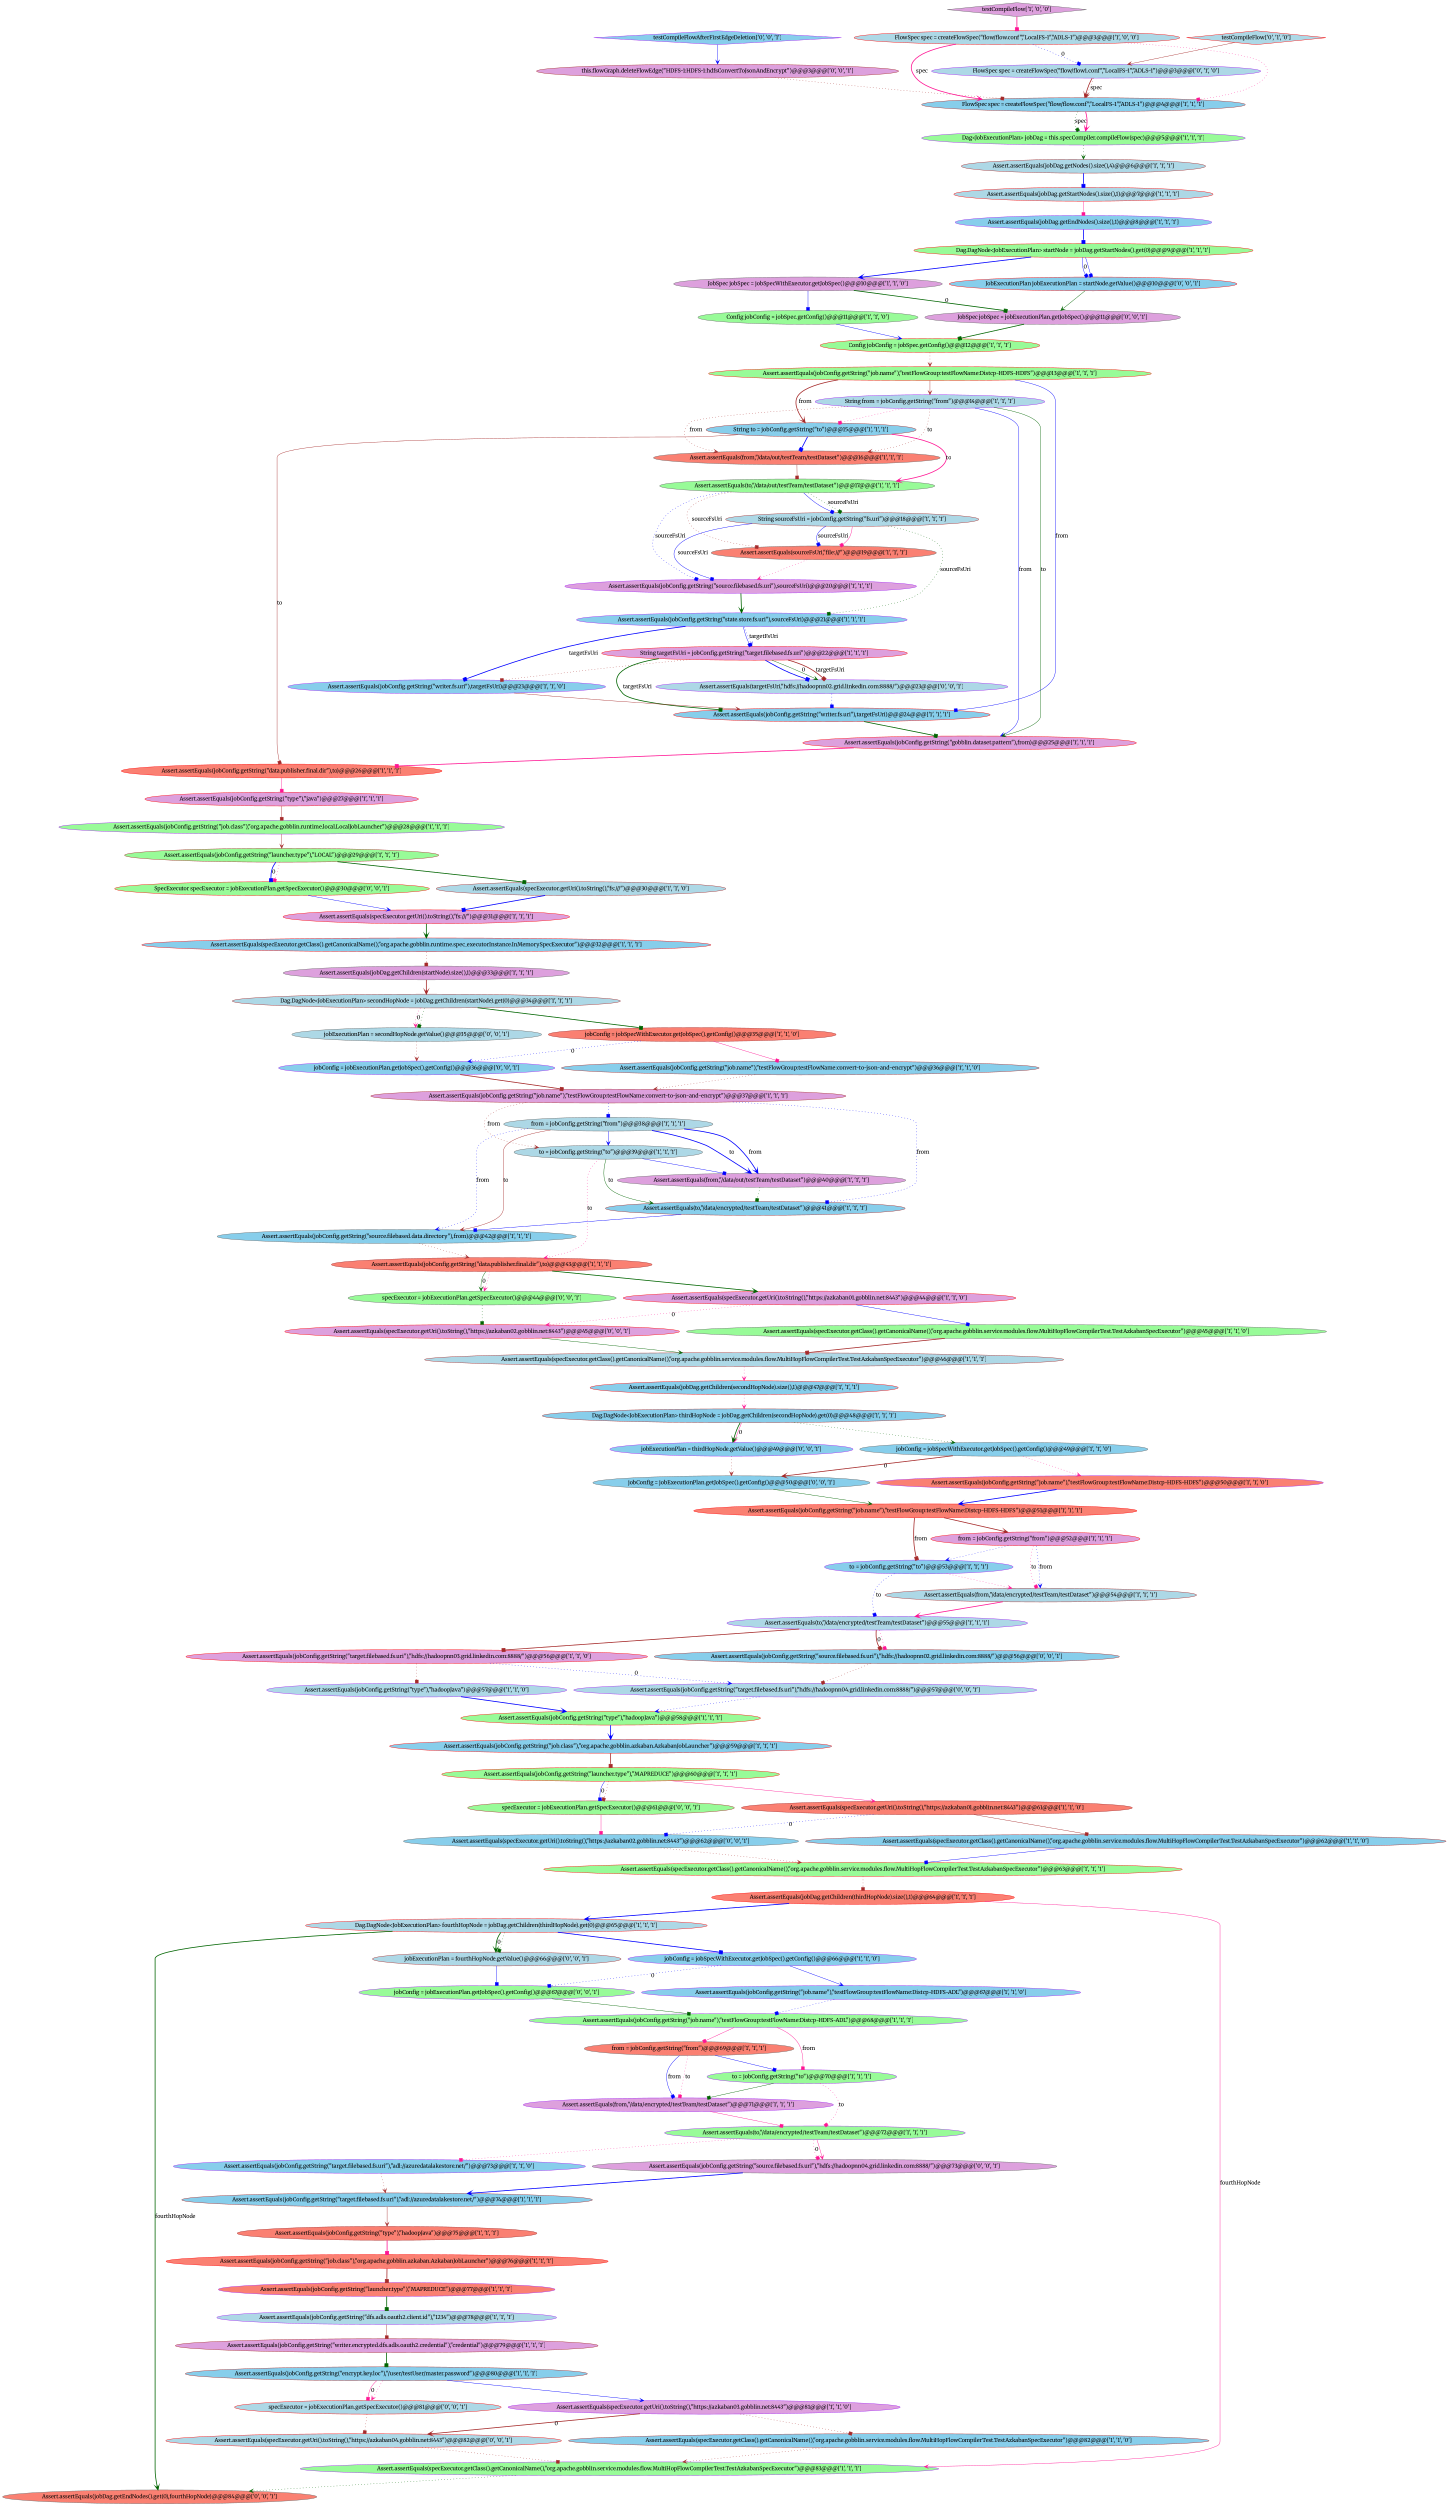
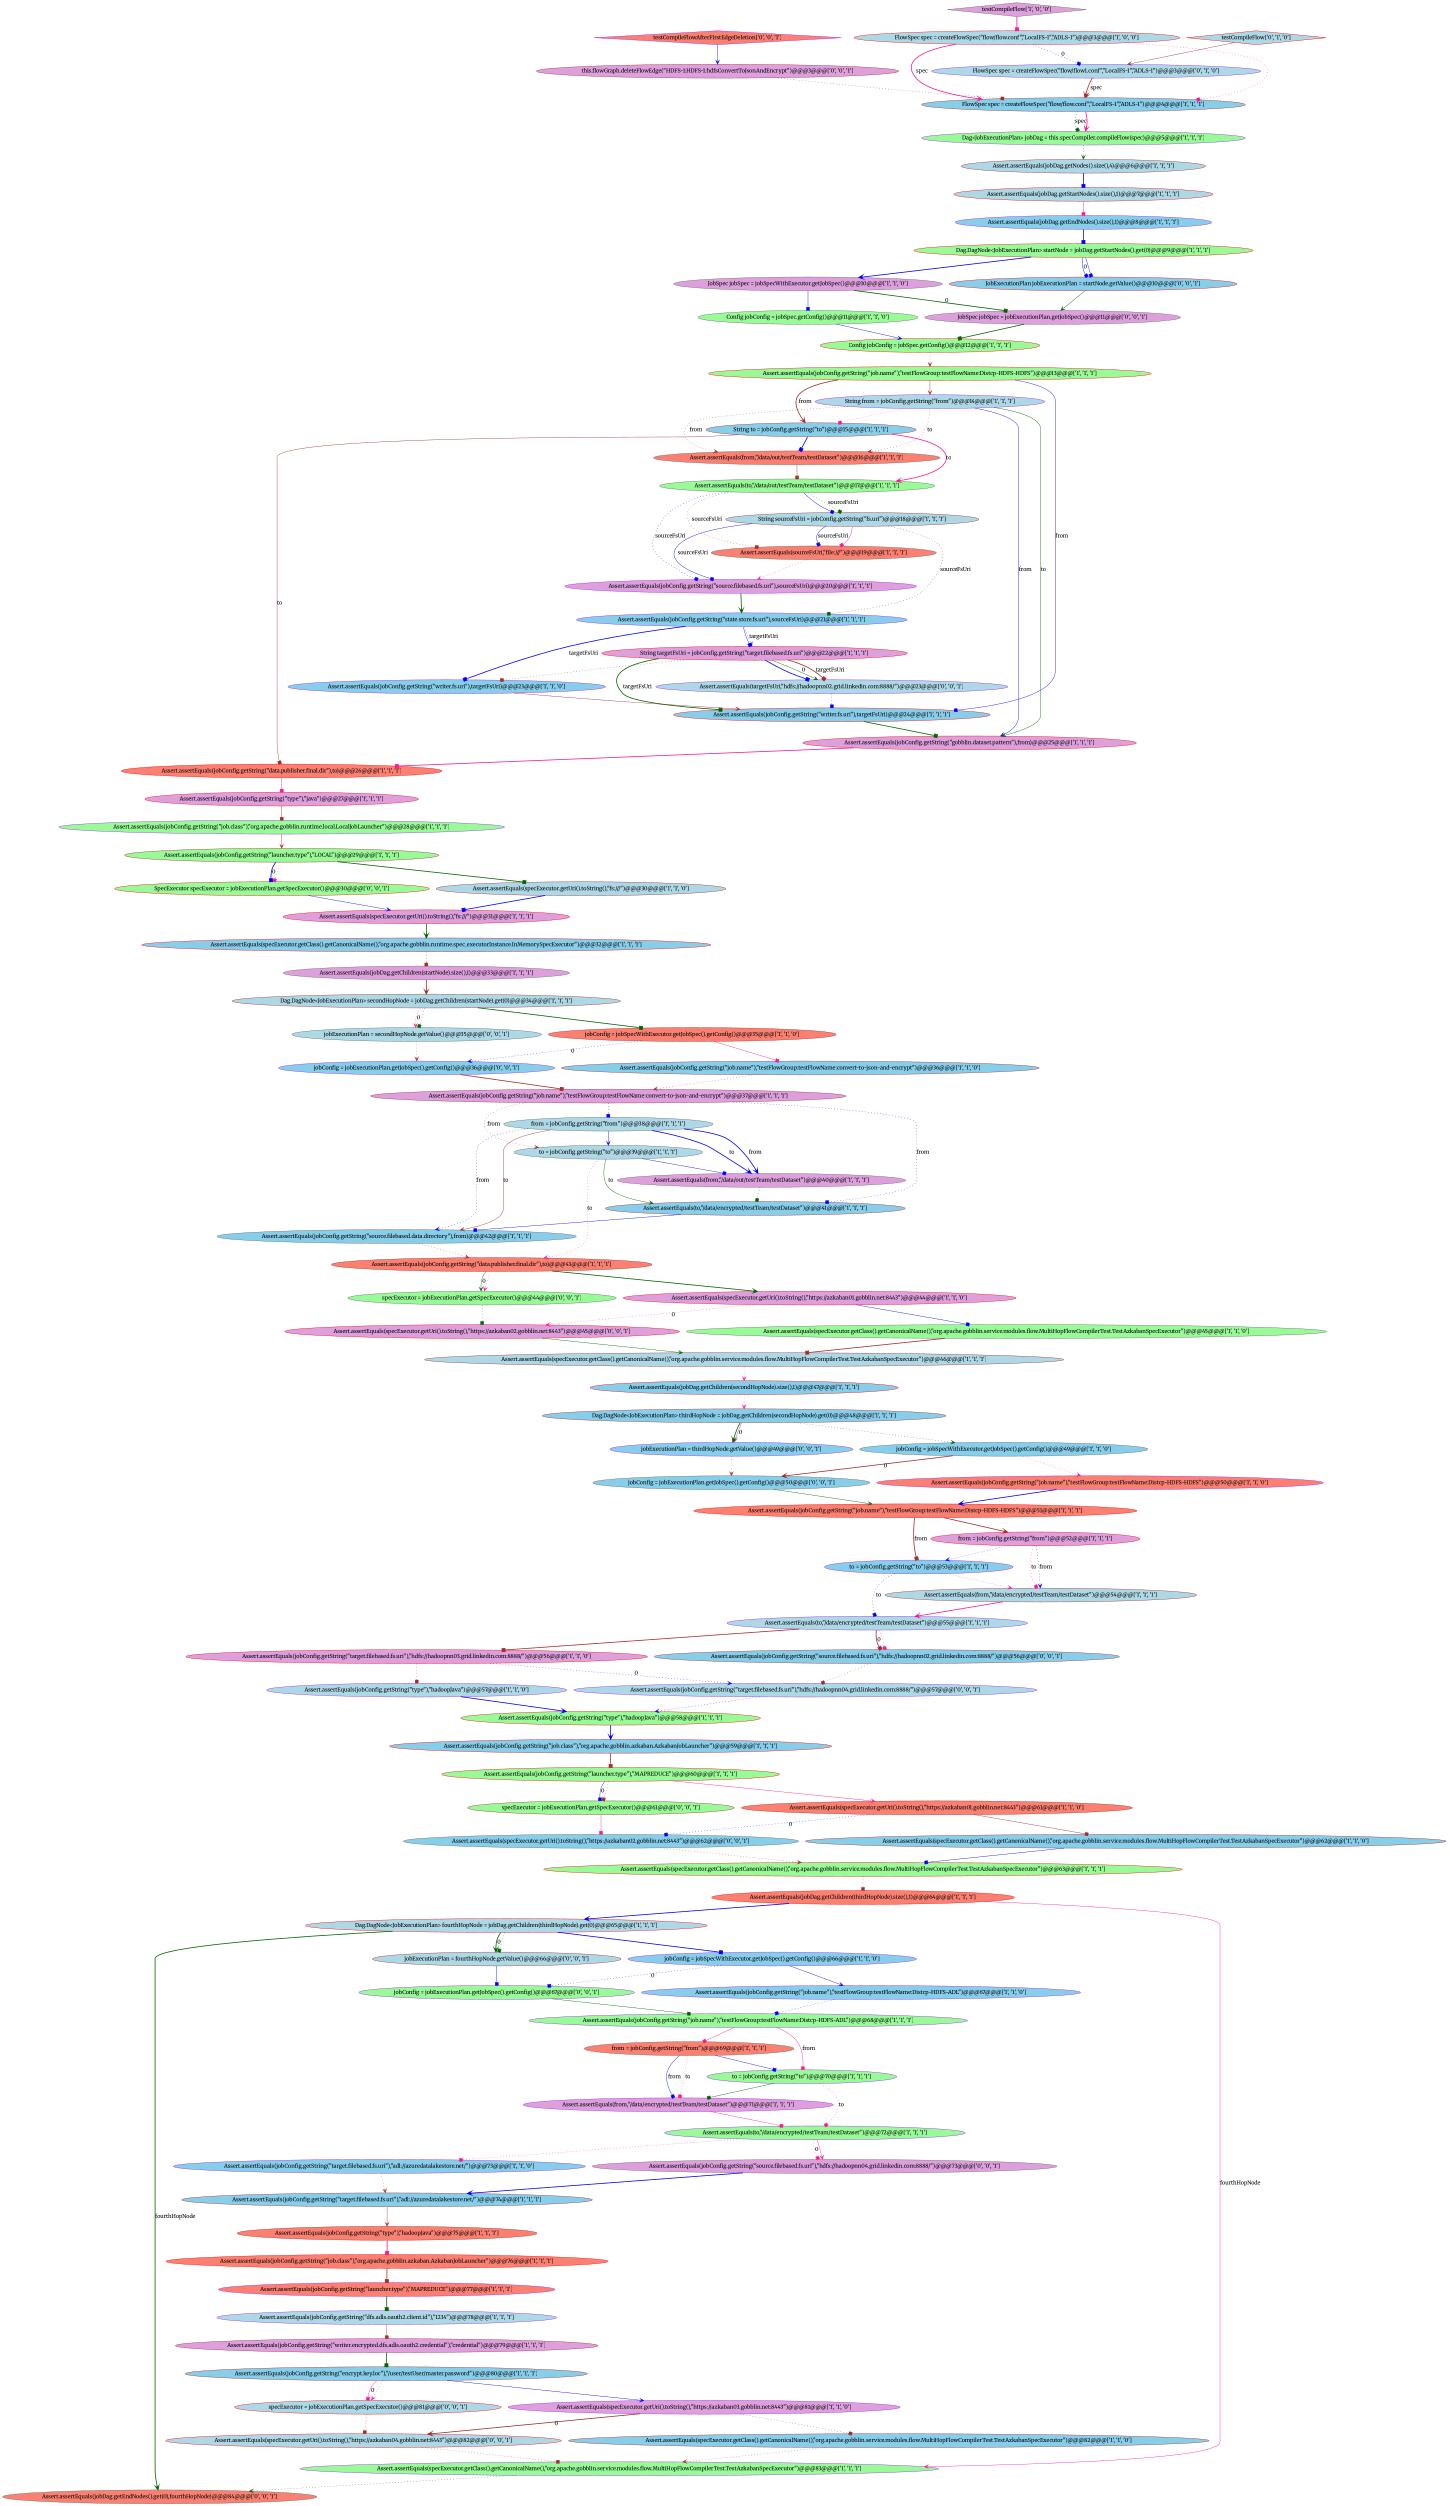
(718, 38) -> (718, 38)
